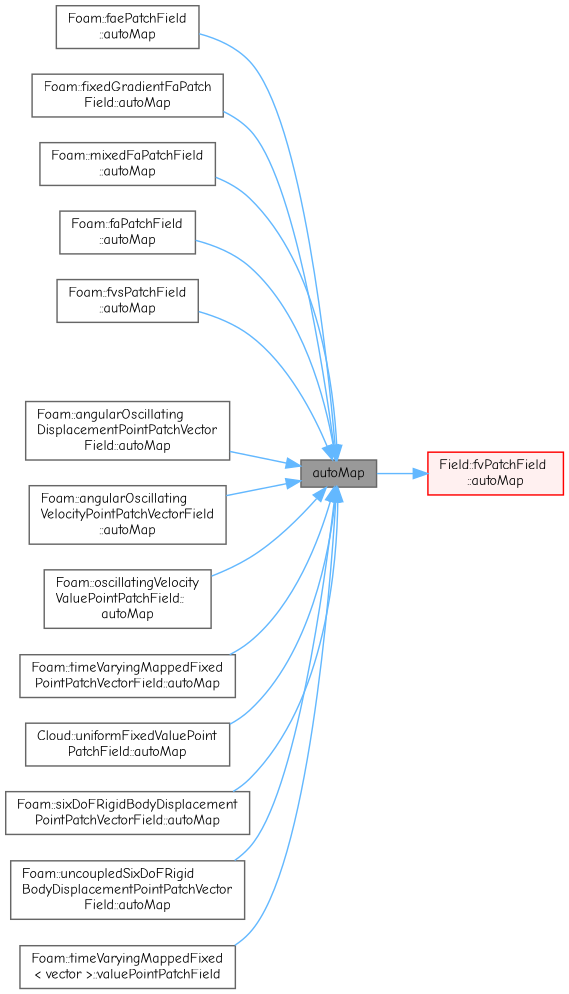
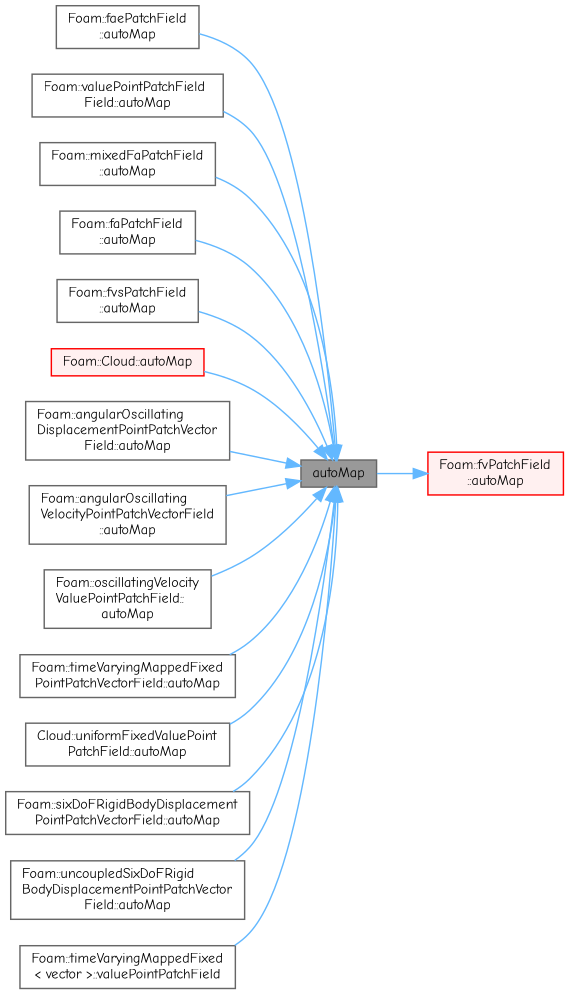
(128, 96) -> (128, 96)
none -> (128, 362)
(496, 474) -> (496, 474)
